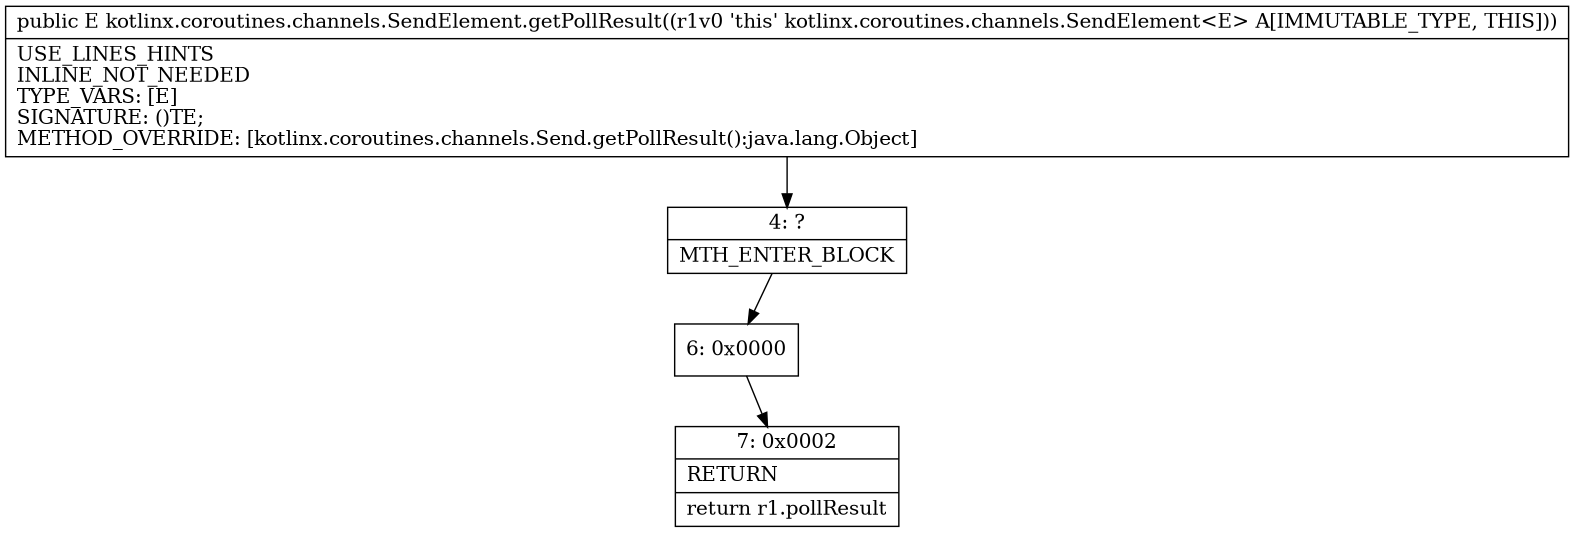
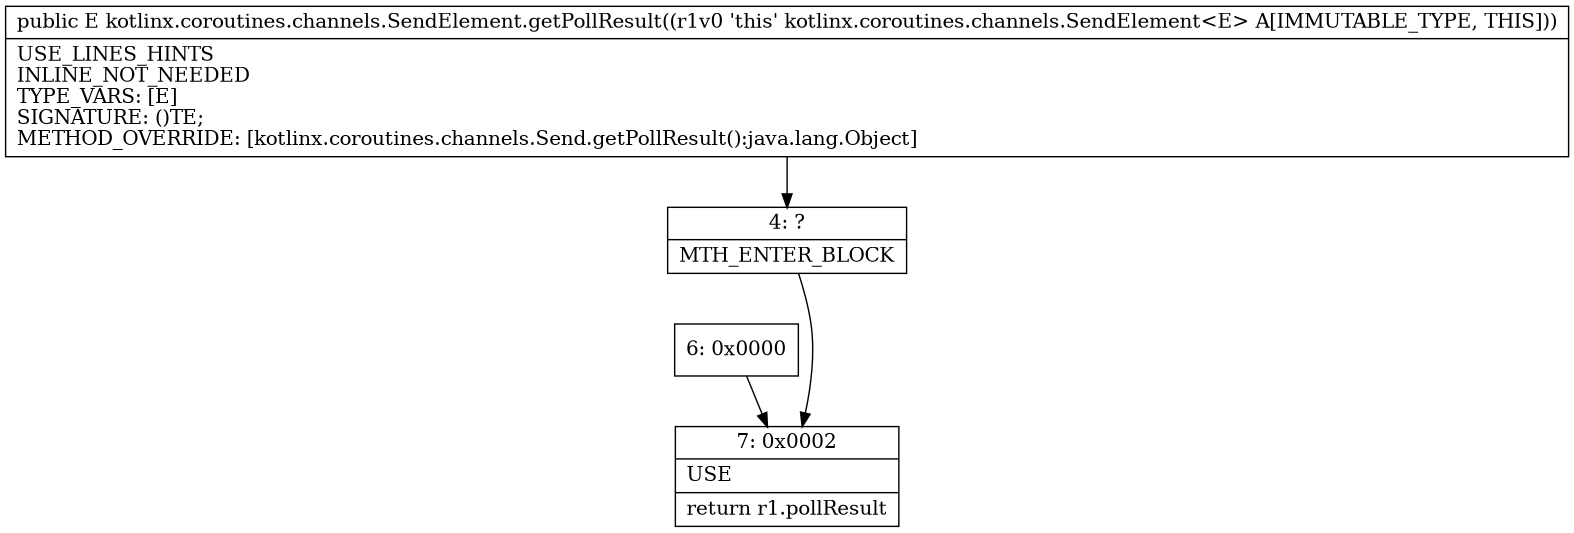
(763, 292) -> (813, 342)
(732, 475) -> (710, 475)
